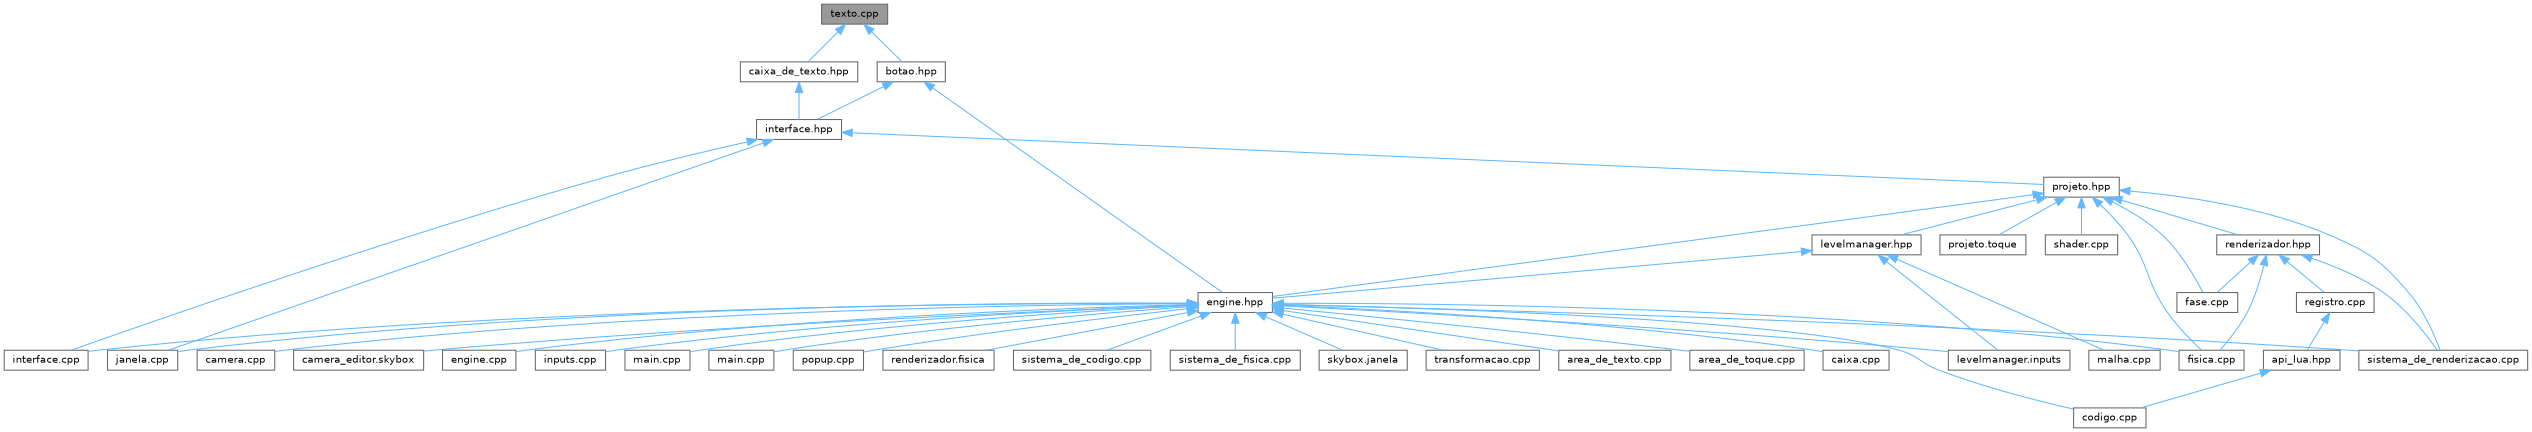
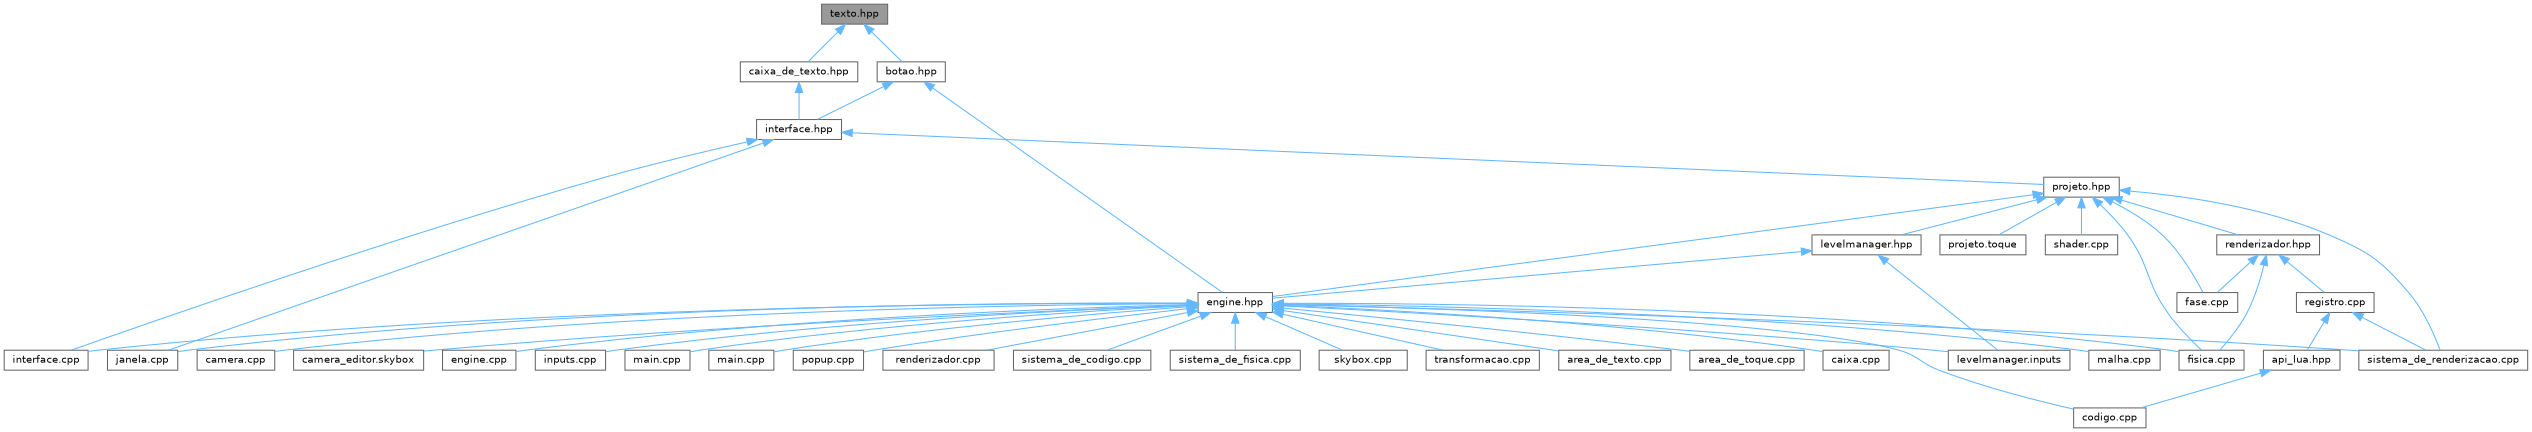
(855, 14) -> (855, 14)
(2383, 292) -> (2394, 334)
(2001, 305) -> (1687, 317)
(939, 360) -> (939, 360)
(1363, 360) -> (1363, 360)
